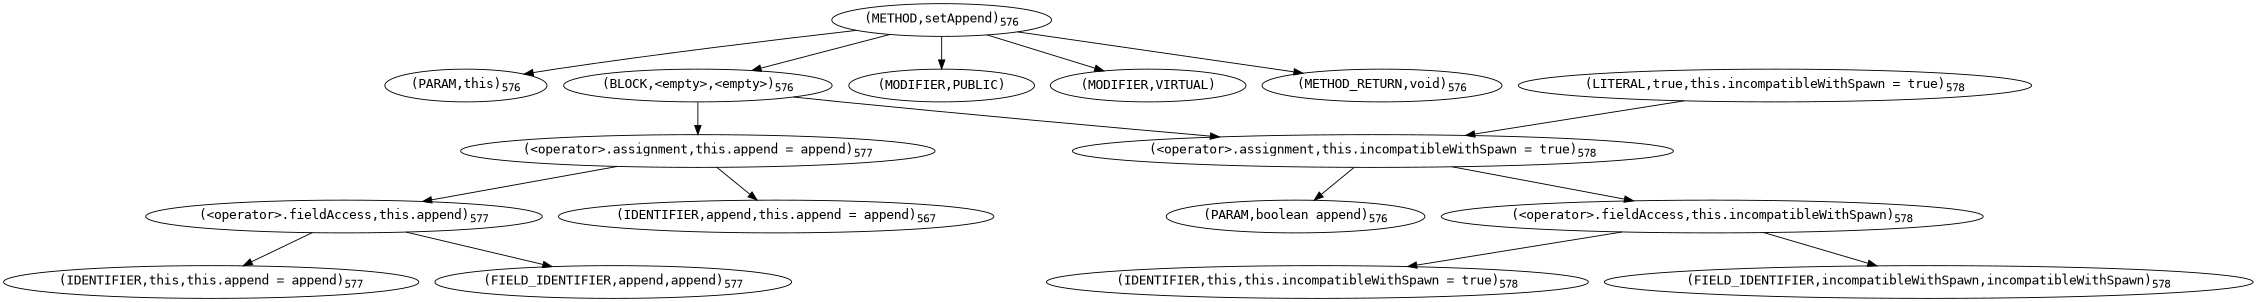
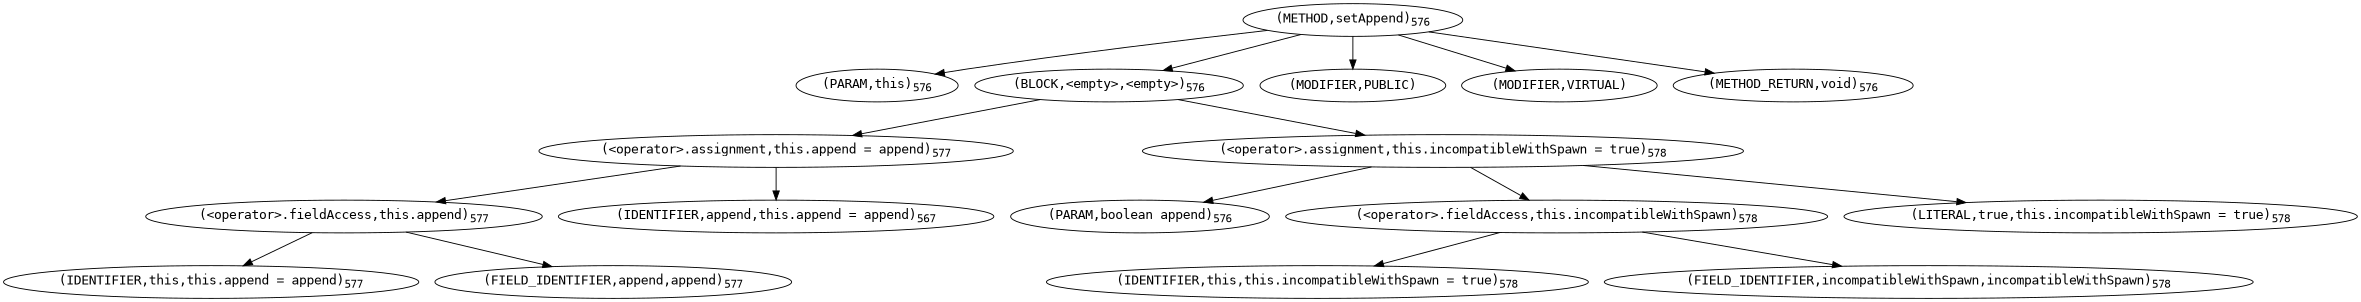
(1580, 117) -> (1770, 184)
